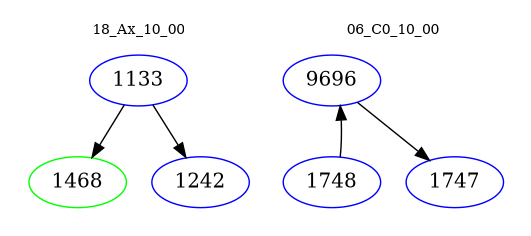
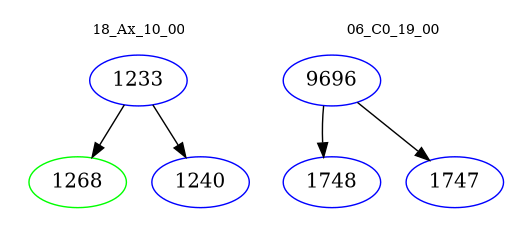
(393, 30) -> (393, 30)
(138, 81) -> (138, 81)
(341, 139) -> (322, 124)
(78, 182) -> (78, 182)
(201, 182) -> (201, 182)
